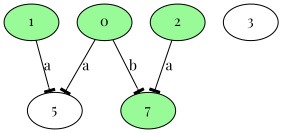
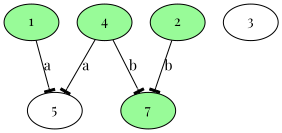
(105, 22) -> (105, 22)
(169, 67) -> (169, 67)
